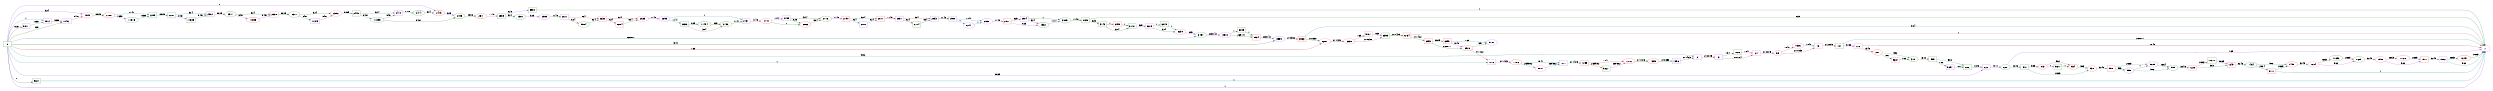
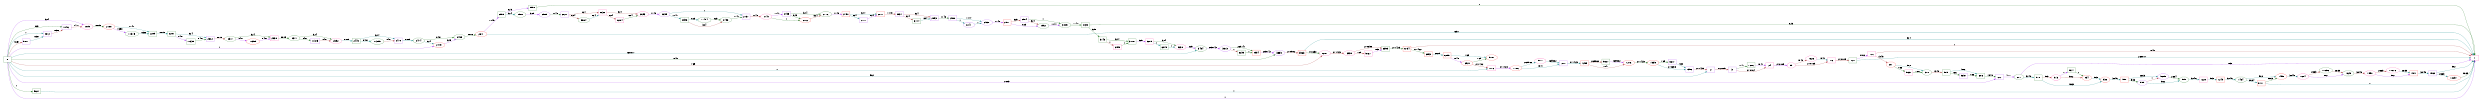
(419, 21) -> (438, 39)
none -> (1485, 33)
(1492, 42) -> (1492, 58)
(1446, 48) -> none
(2212, 61) -> none
none -> (1672, 62)
